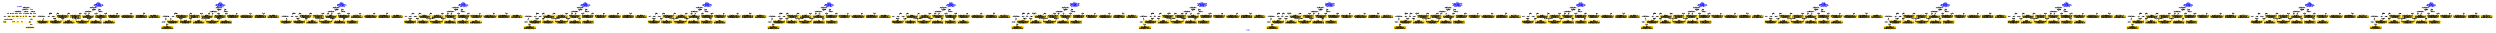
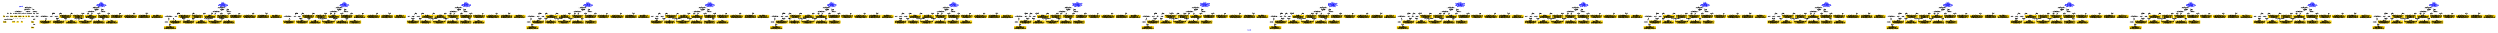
none -> (4, 16)
(34, 16) -> (37, 16)
(30, 28) -> (33, 28)
